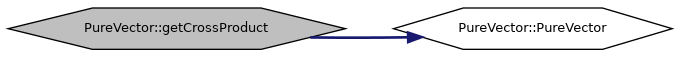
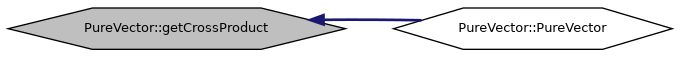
(359, 38) -> (373, 20)
